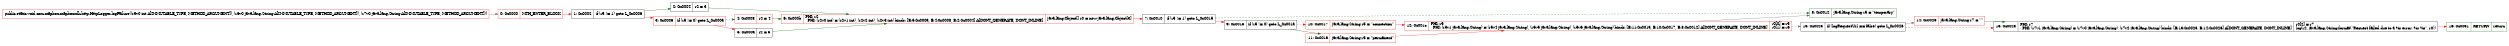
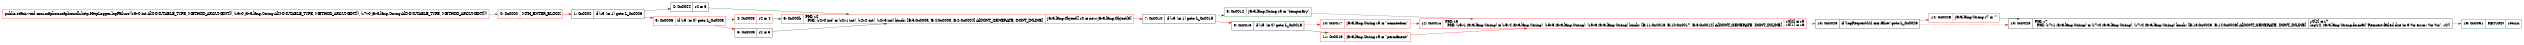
(1753, 18) -> (1391, 16)
